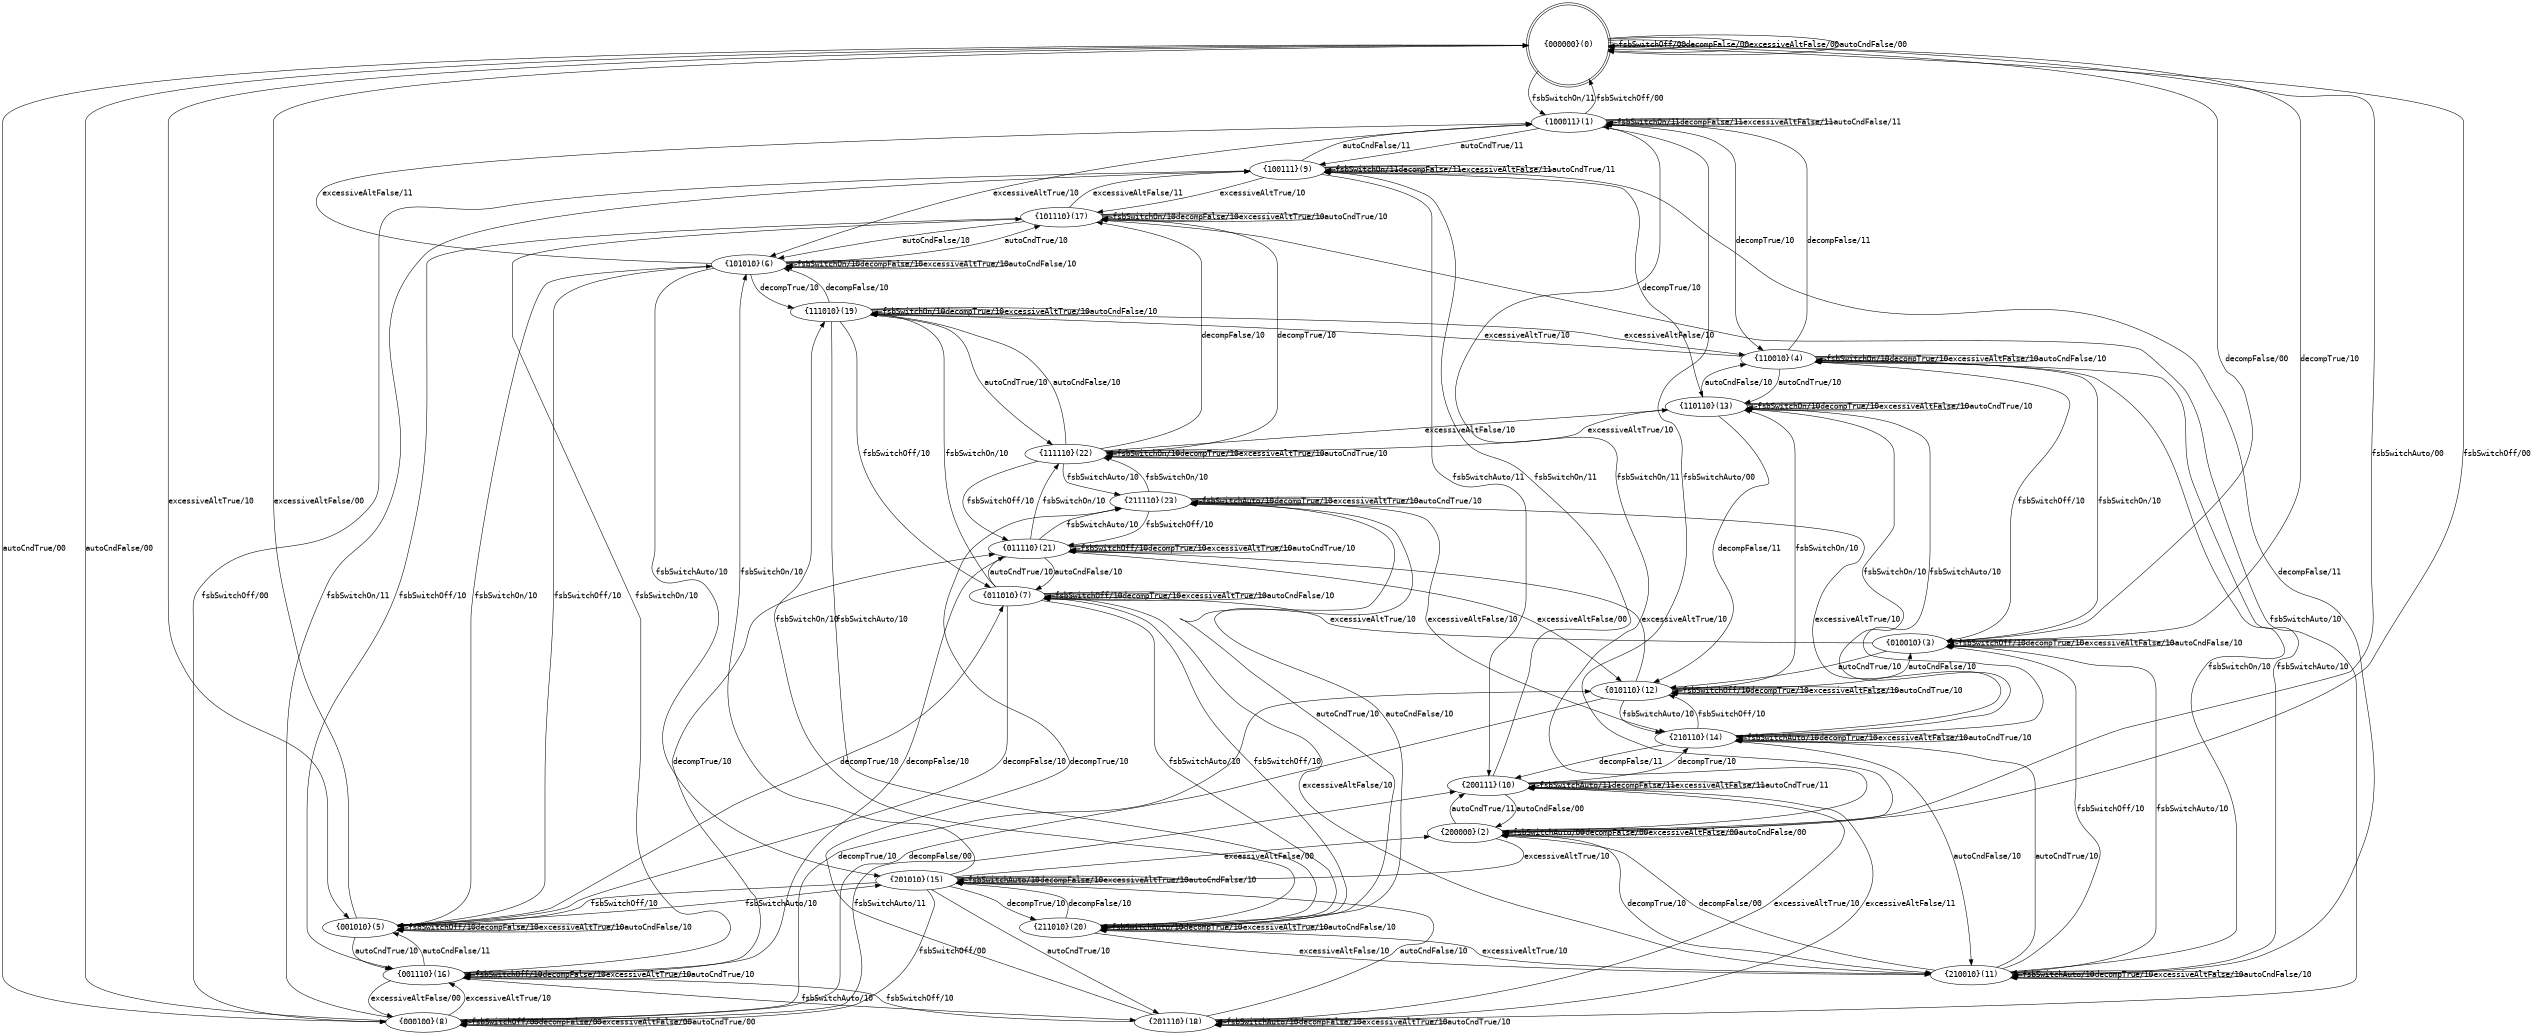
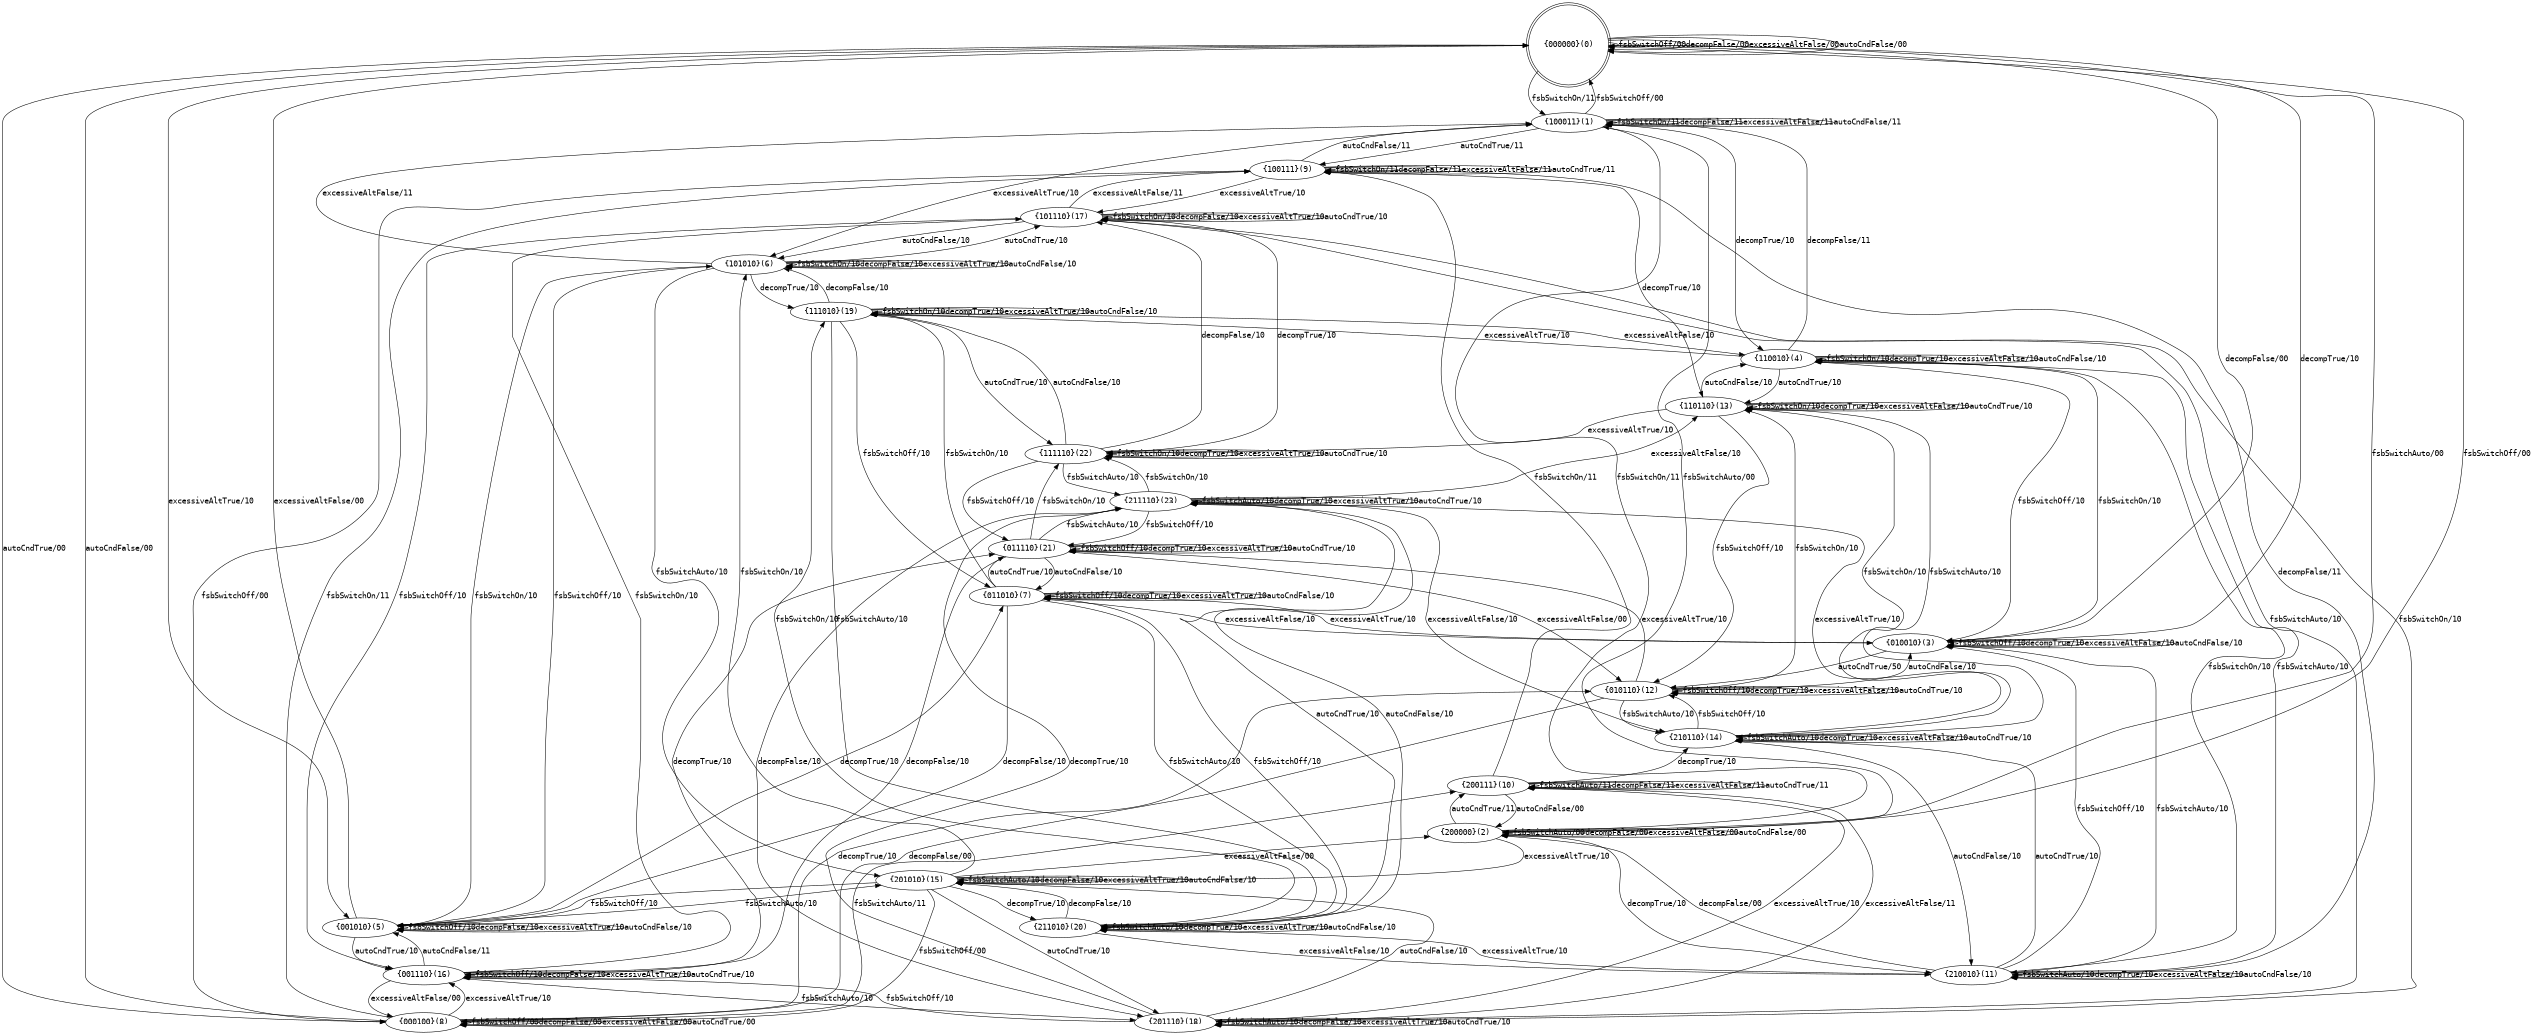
(1383, 431) -> (1449, 490)
(1437, 471) -> none
(1749, 549) -> (1749, 549)
(1870, 667) -> (1870, 667)
none -> (2411, 689)
(1592, 759) -> none
none -> (757, 783)
(1418, 867) -> (1371, 634)
